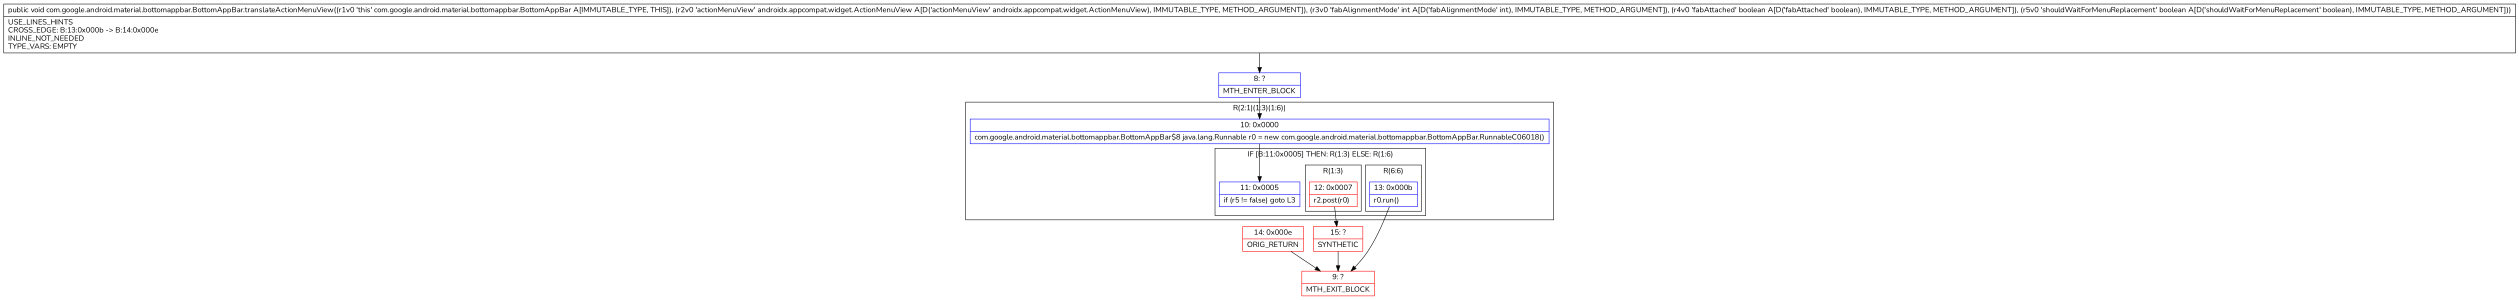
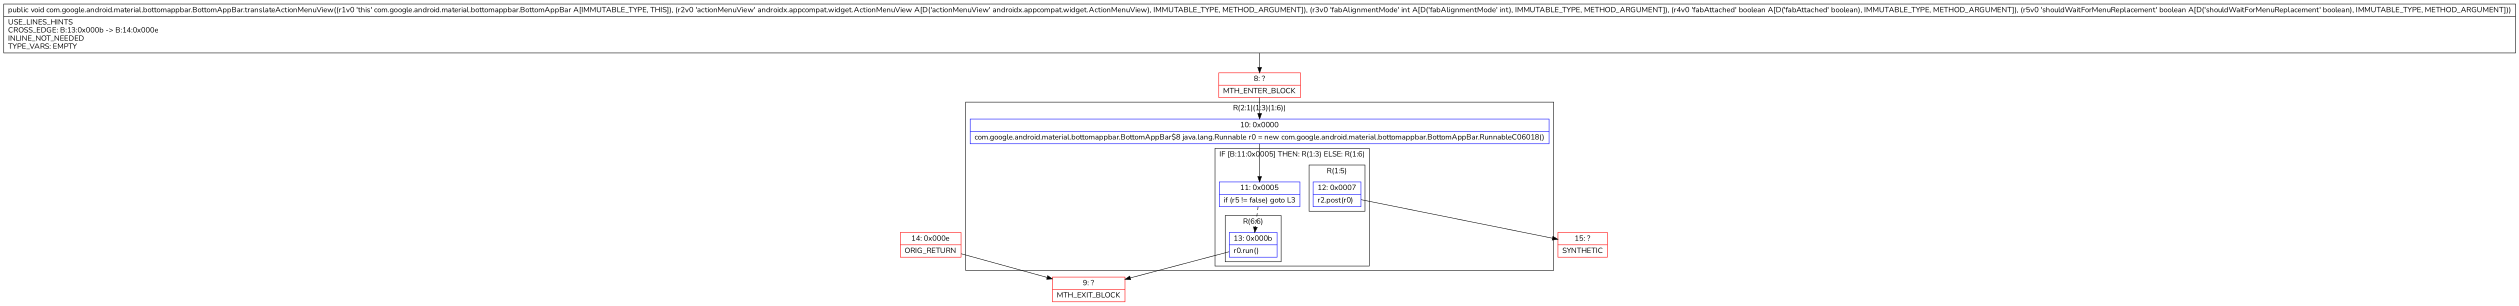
(1260, 85) -> (1260, 85)
(1333, 171) -> (1337, 171)
(1333, 194) -> (1337, 194)
none -> (1256, 219)
(1338, 259) -> none
